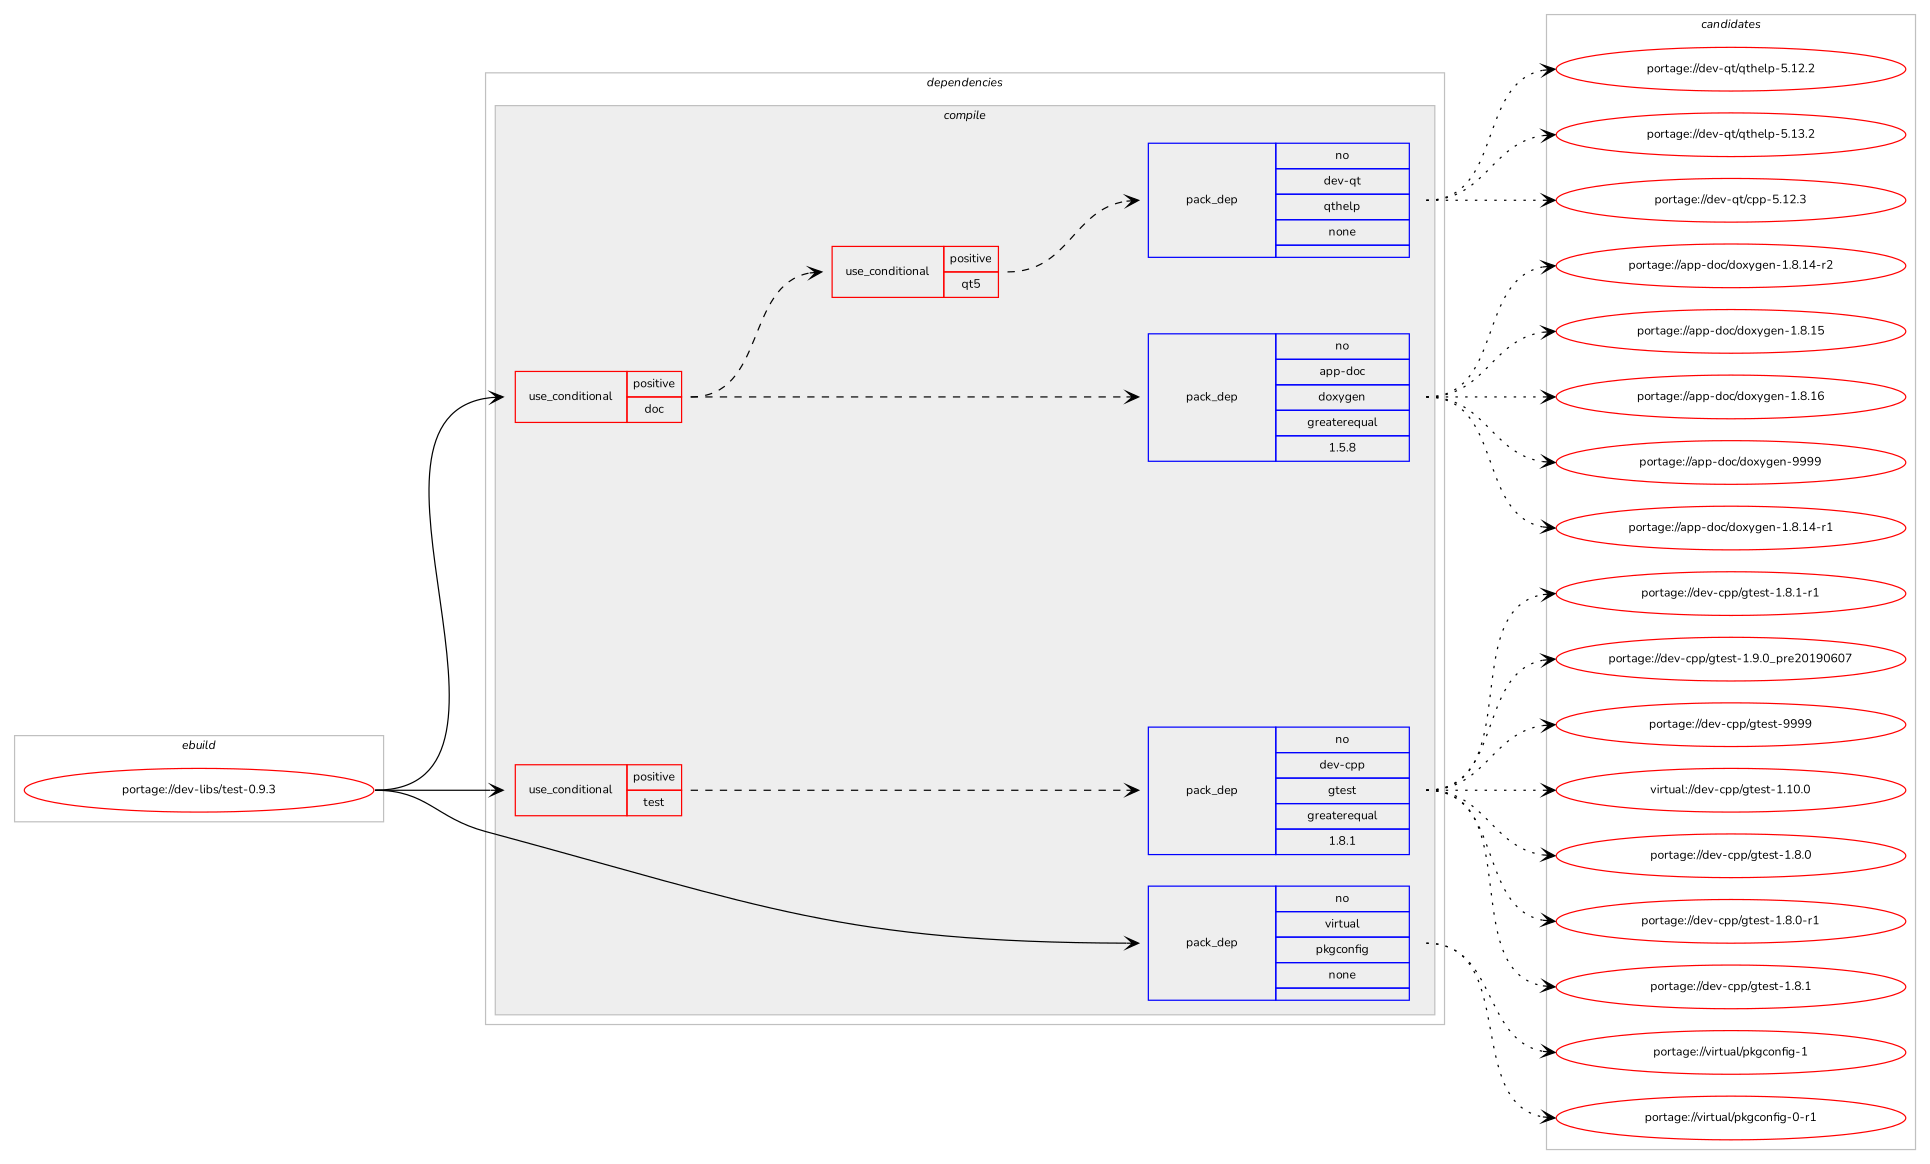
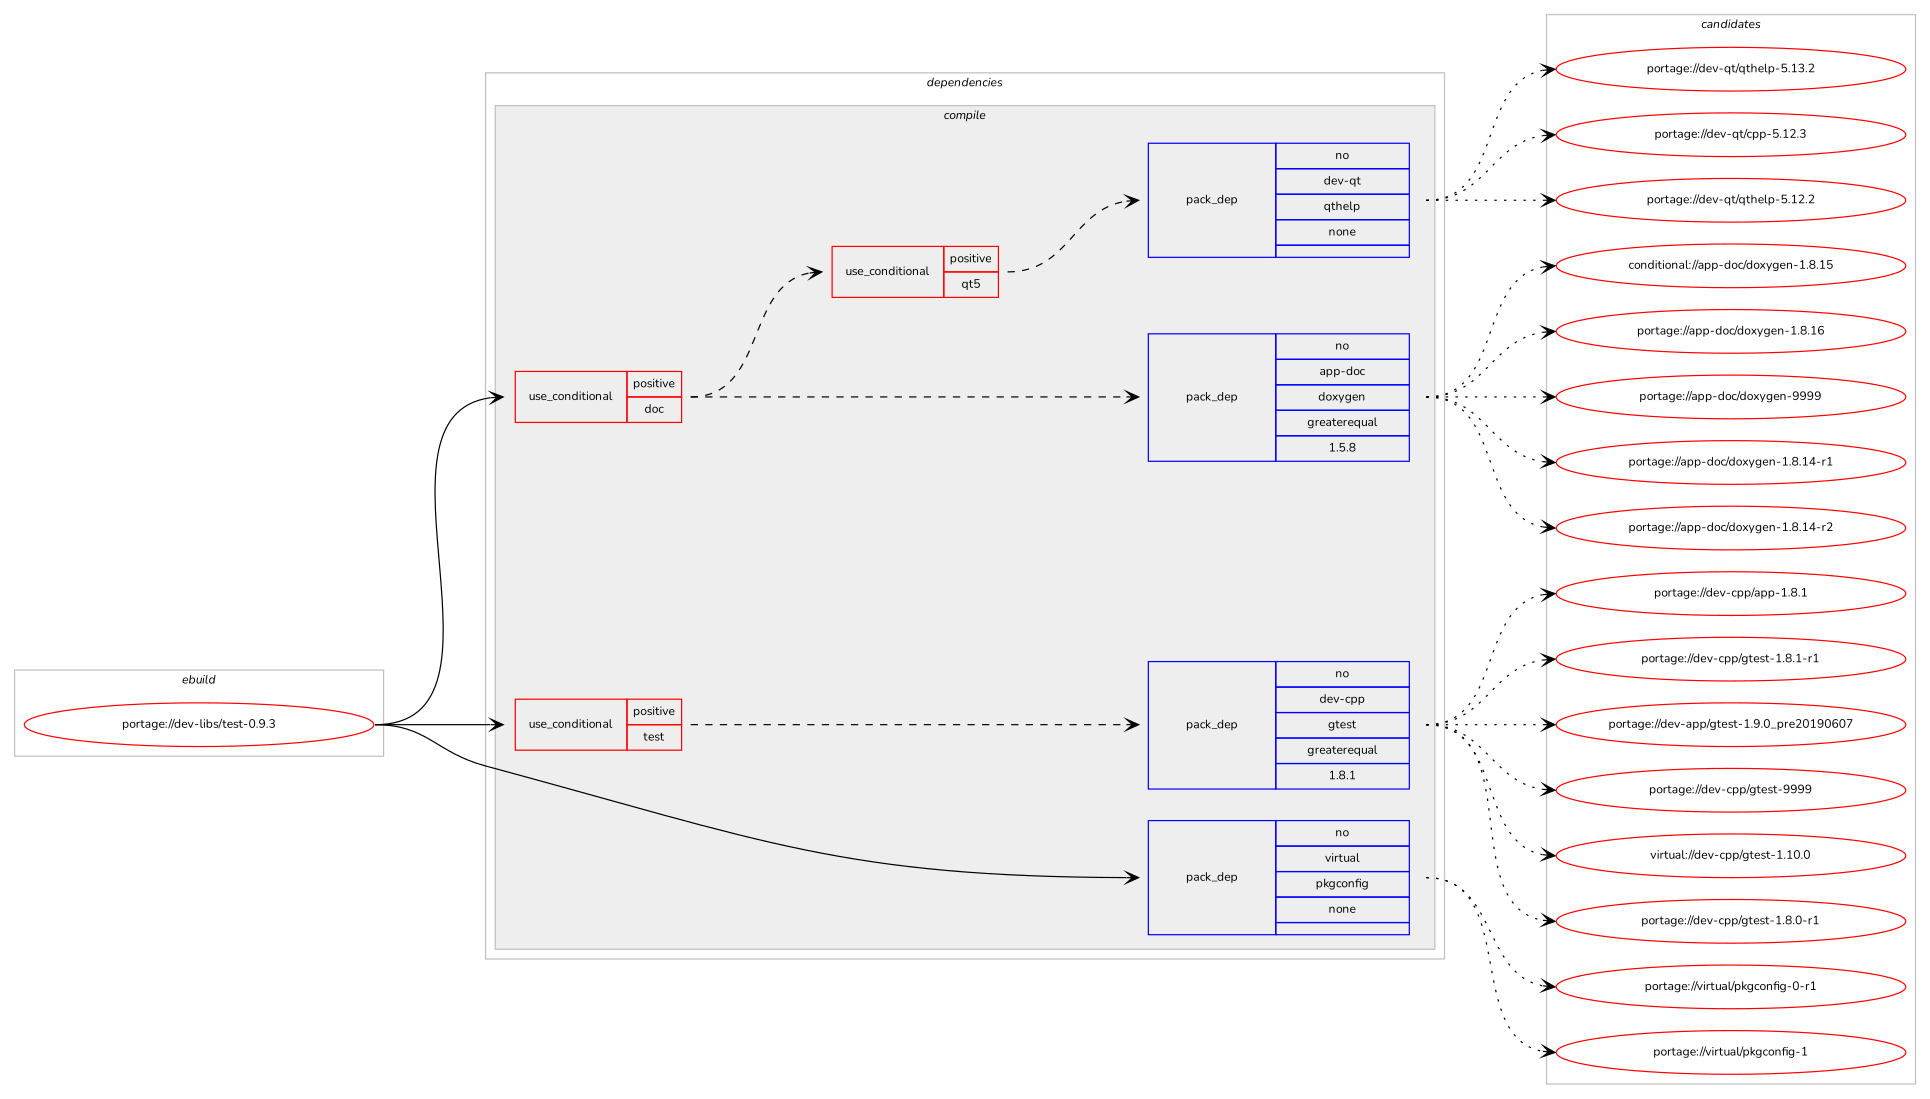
(1731, 331) -> (1731, 266)
(1731, 659) -> (1731, 725)
(1731, 856) -> none
(1731, 987) -> (1731, 594)
